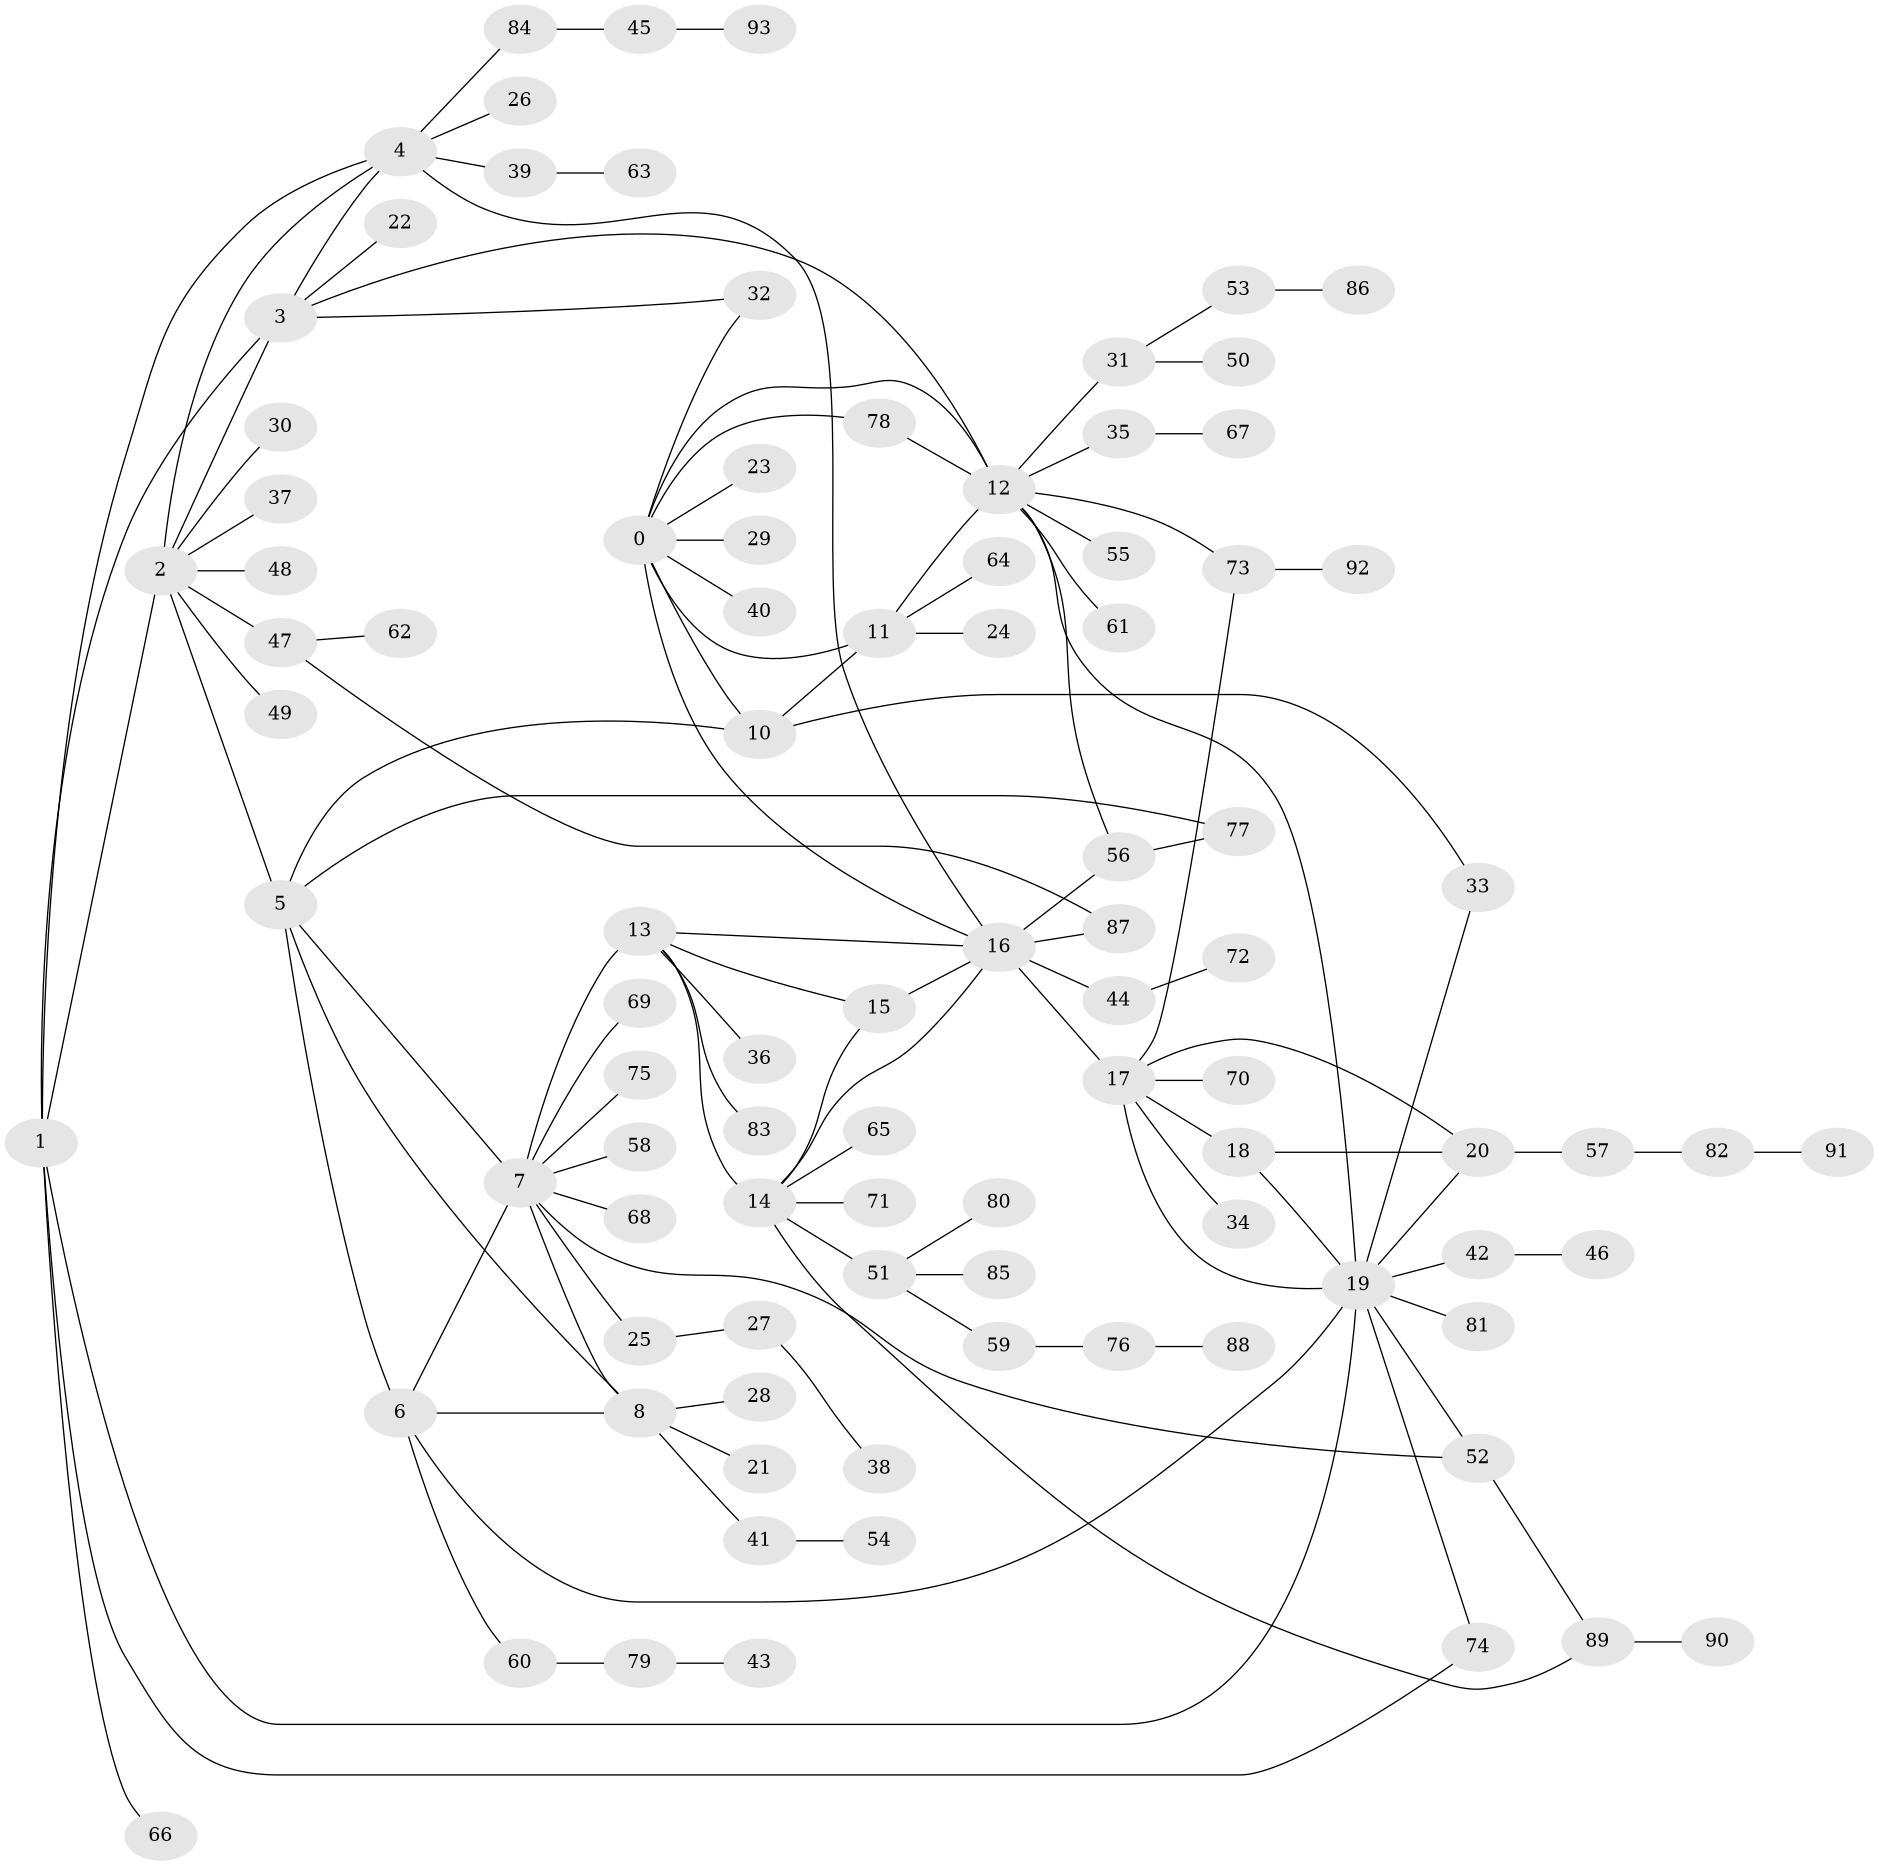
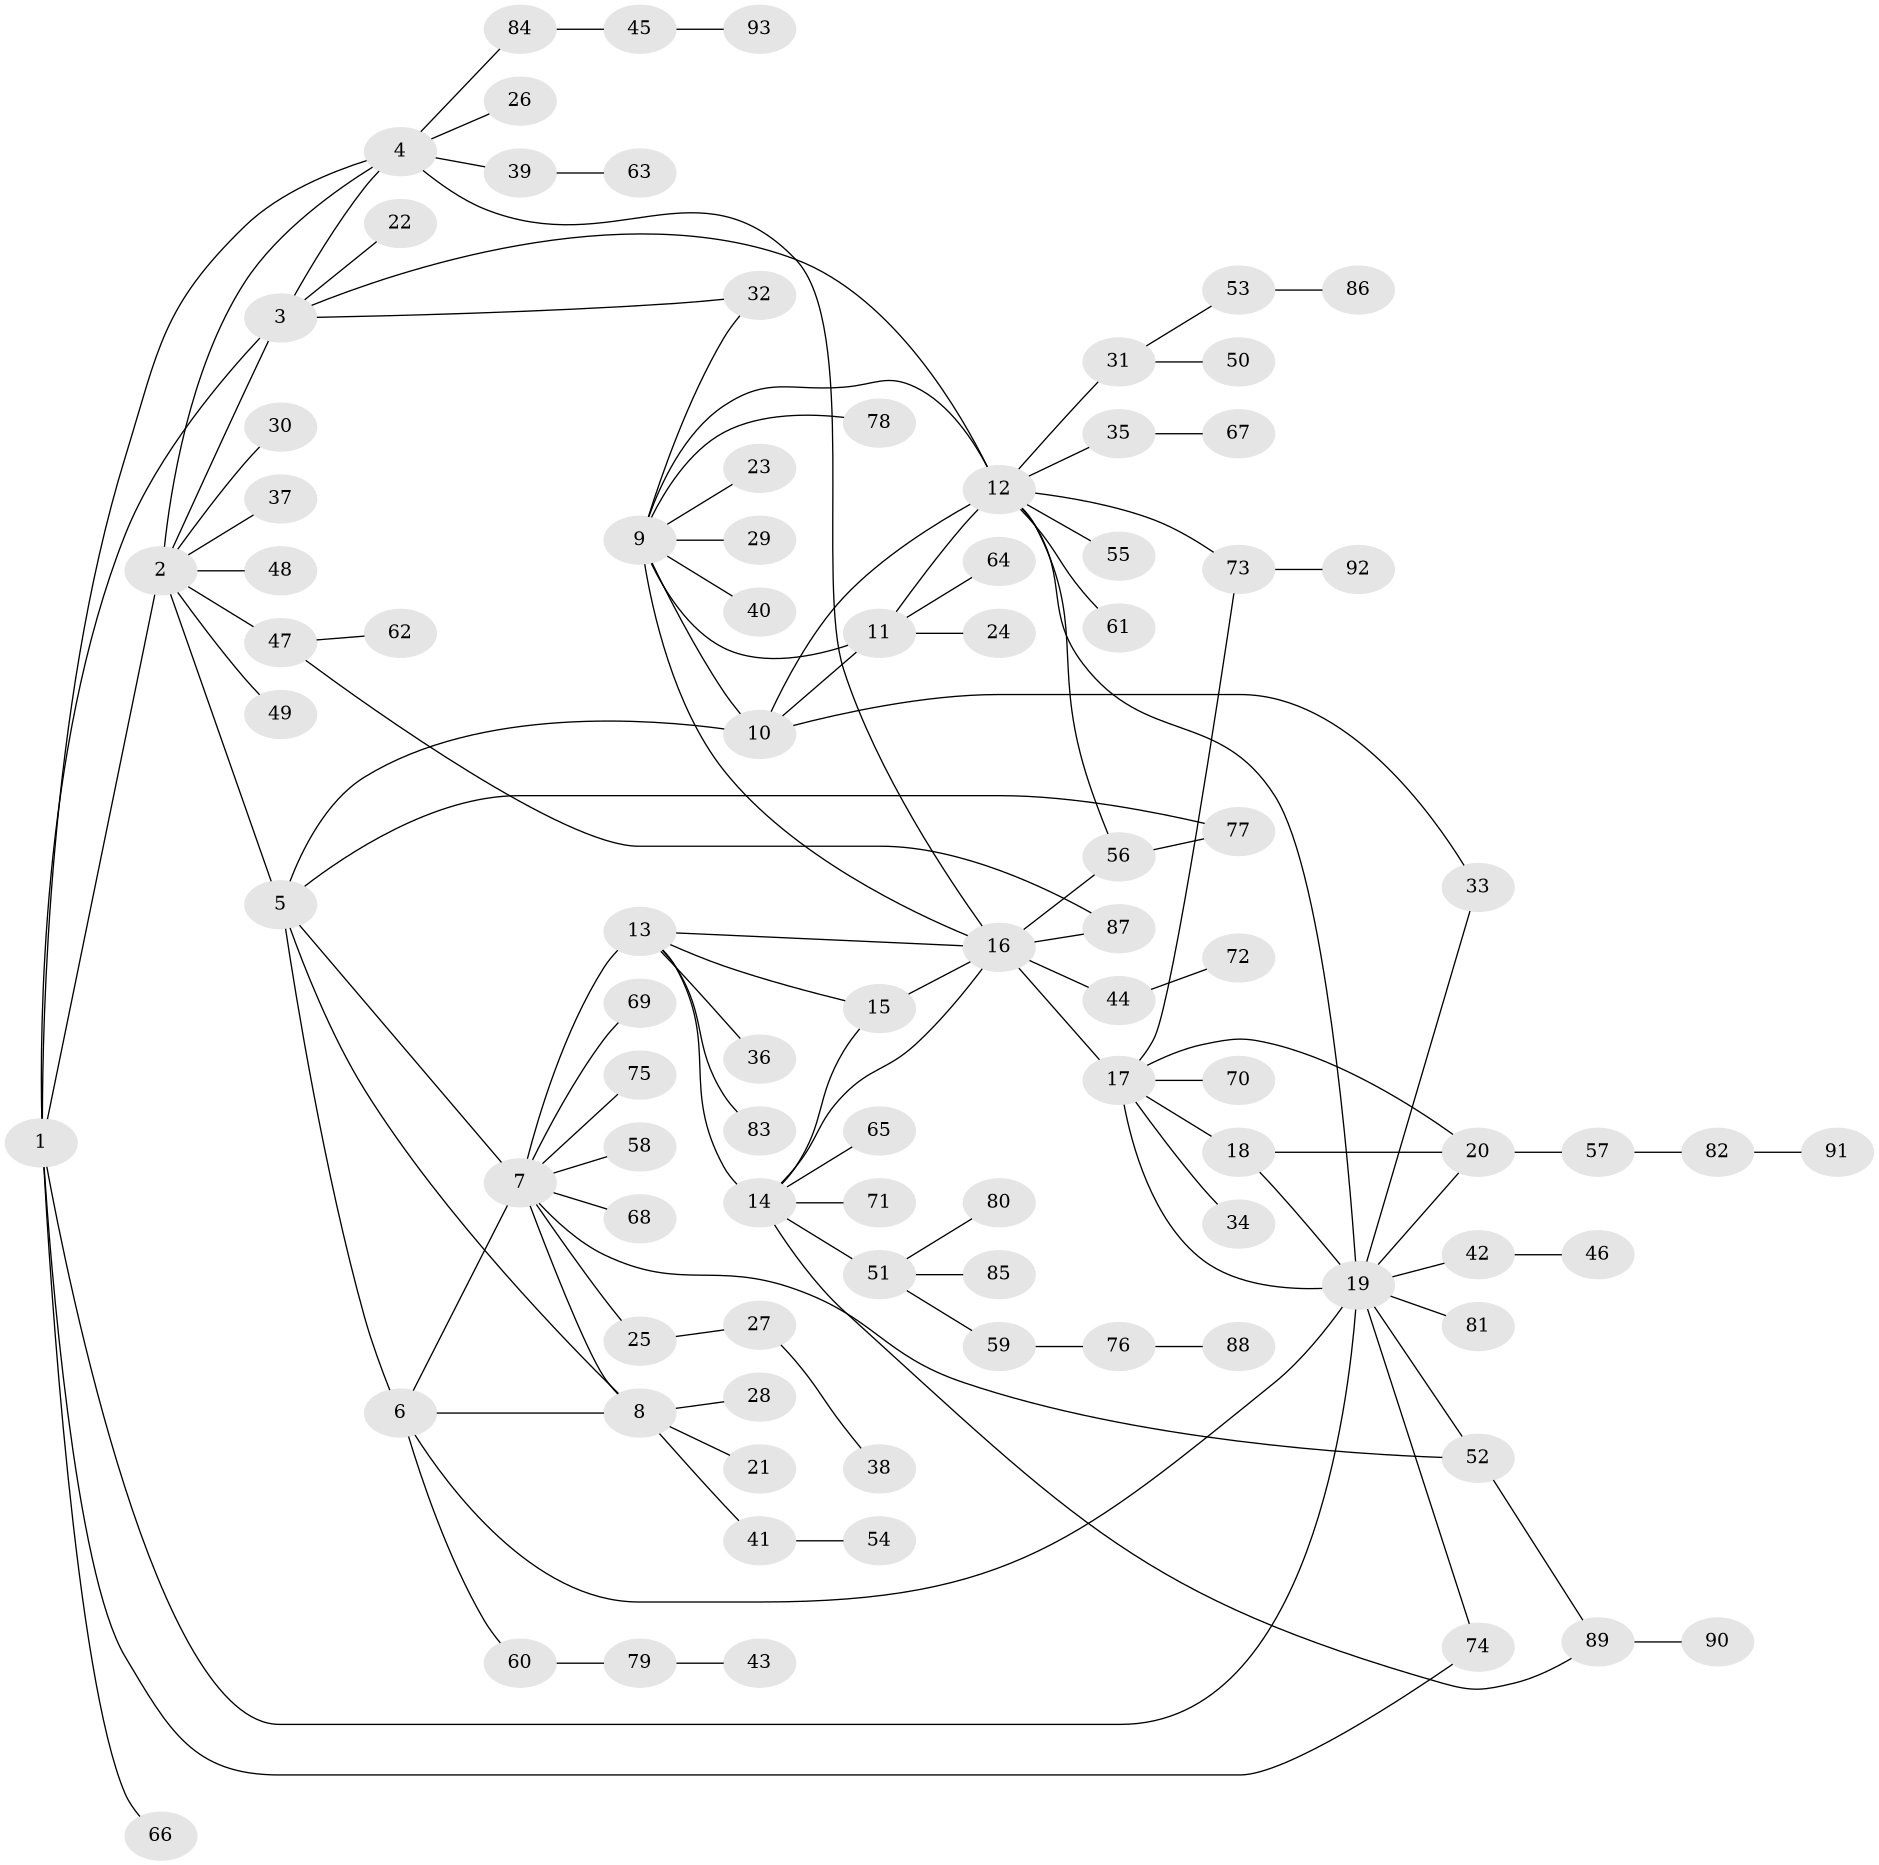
(939, 456) -> (851, 590)
(640, 540) -> (640, 540)
